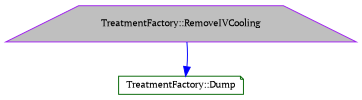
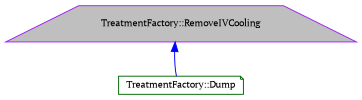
(187, 54) -> (175, 64)
